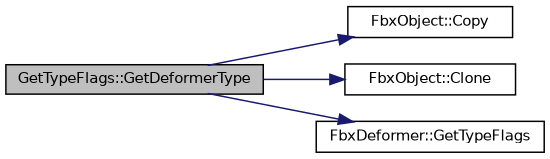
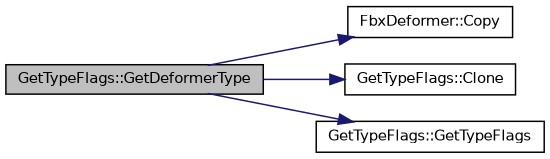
(430, 22) -> (430, 22)
(430, 79) -> (430, 79)
(430, 137) -> (430, 137)
